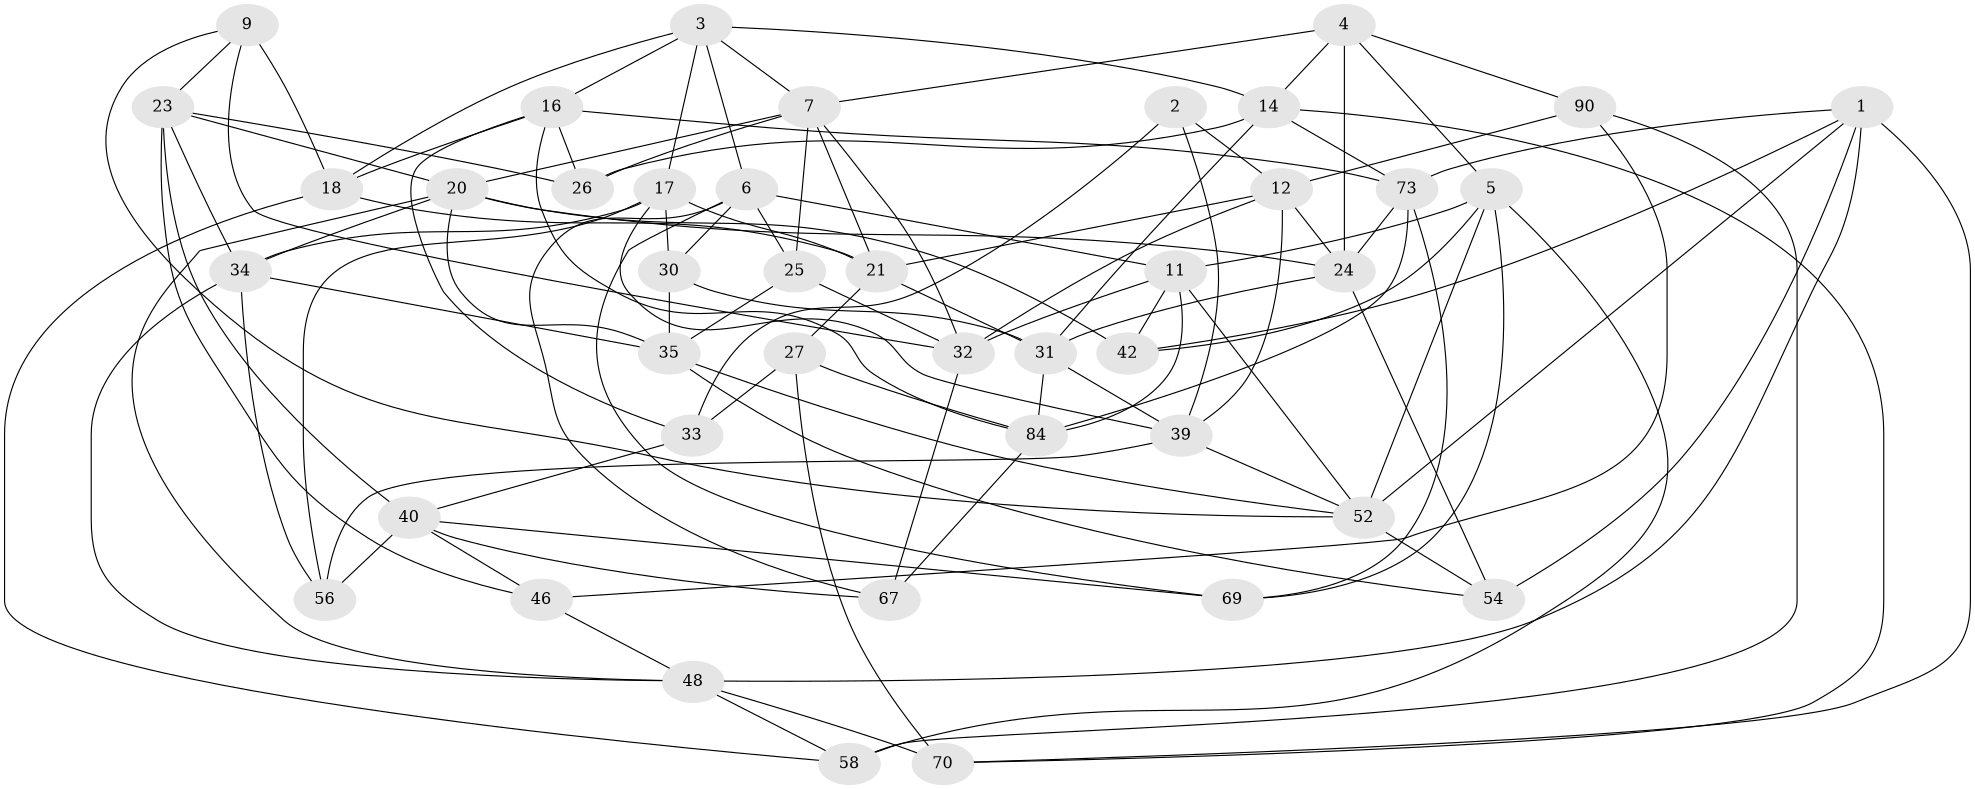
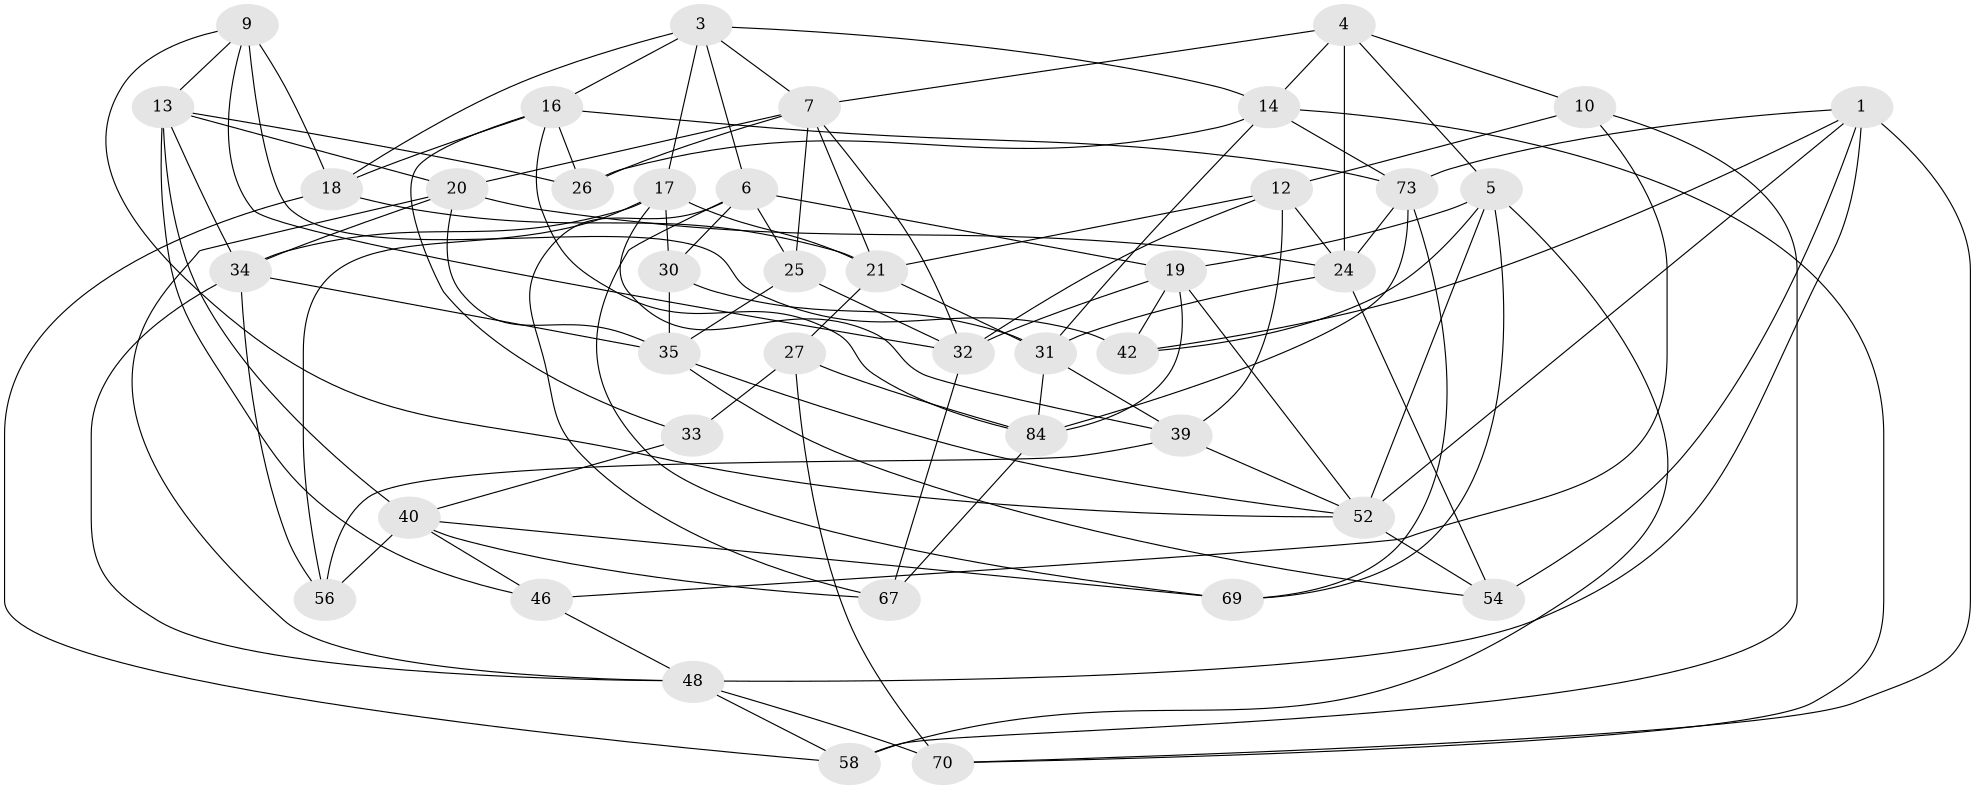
(163, 107) -> (163, 107)
(1176, 107) -> none
(1585, 107) -> (1585, 107)
(885, 243) -> (597, 237)
(1176, 271) -> (1176, 271)
